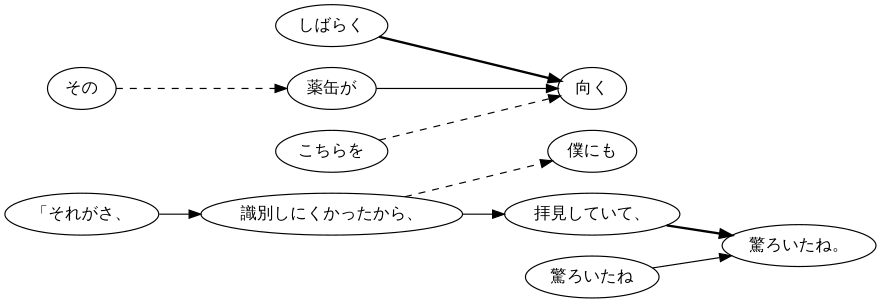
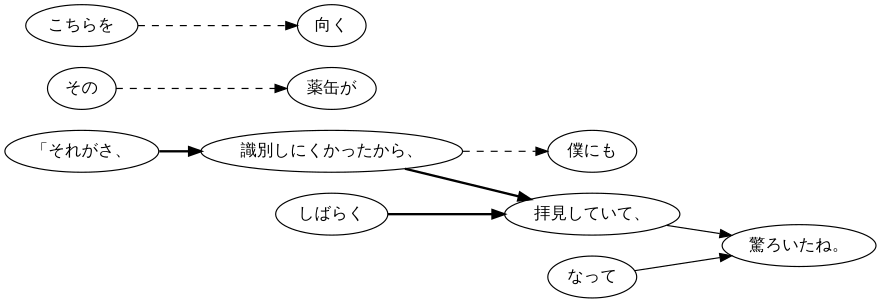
(464, 57) -> (440, 214)
(461, 88) -> none
(174, 214) -> (174, 151)
(478, 214) -> (462, 183)
(693, 229) -> (693, 229)
(592, 277) -> (592, 277)
